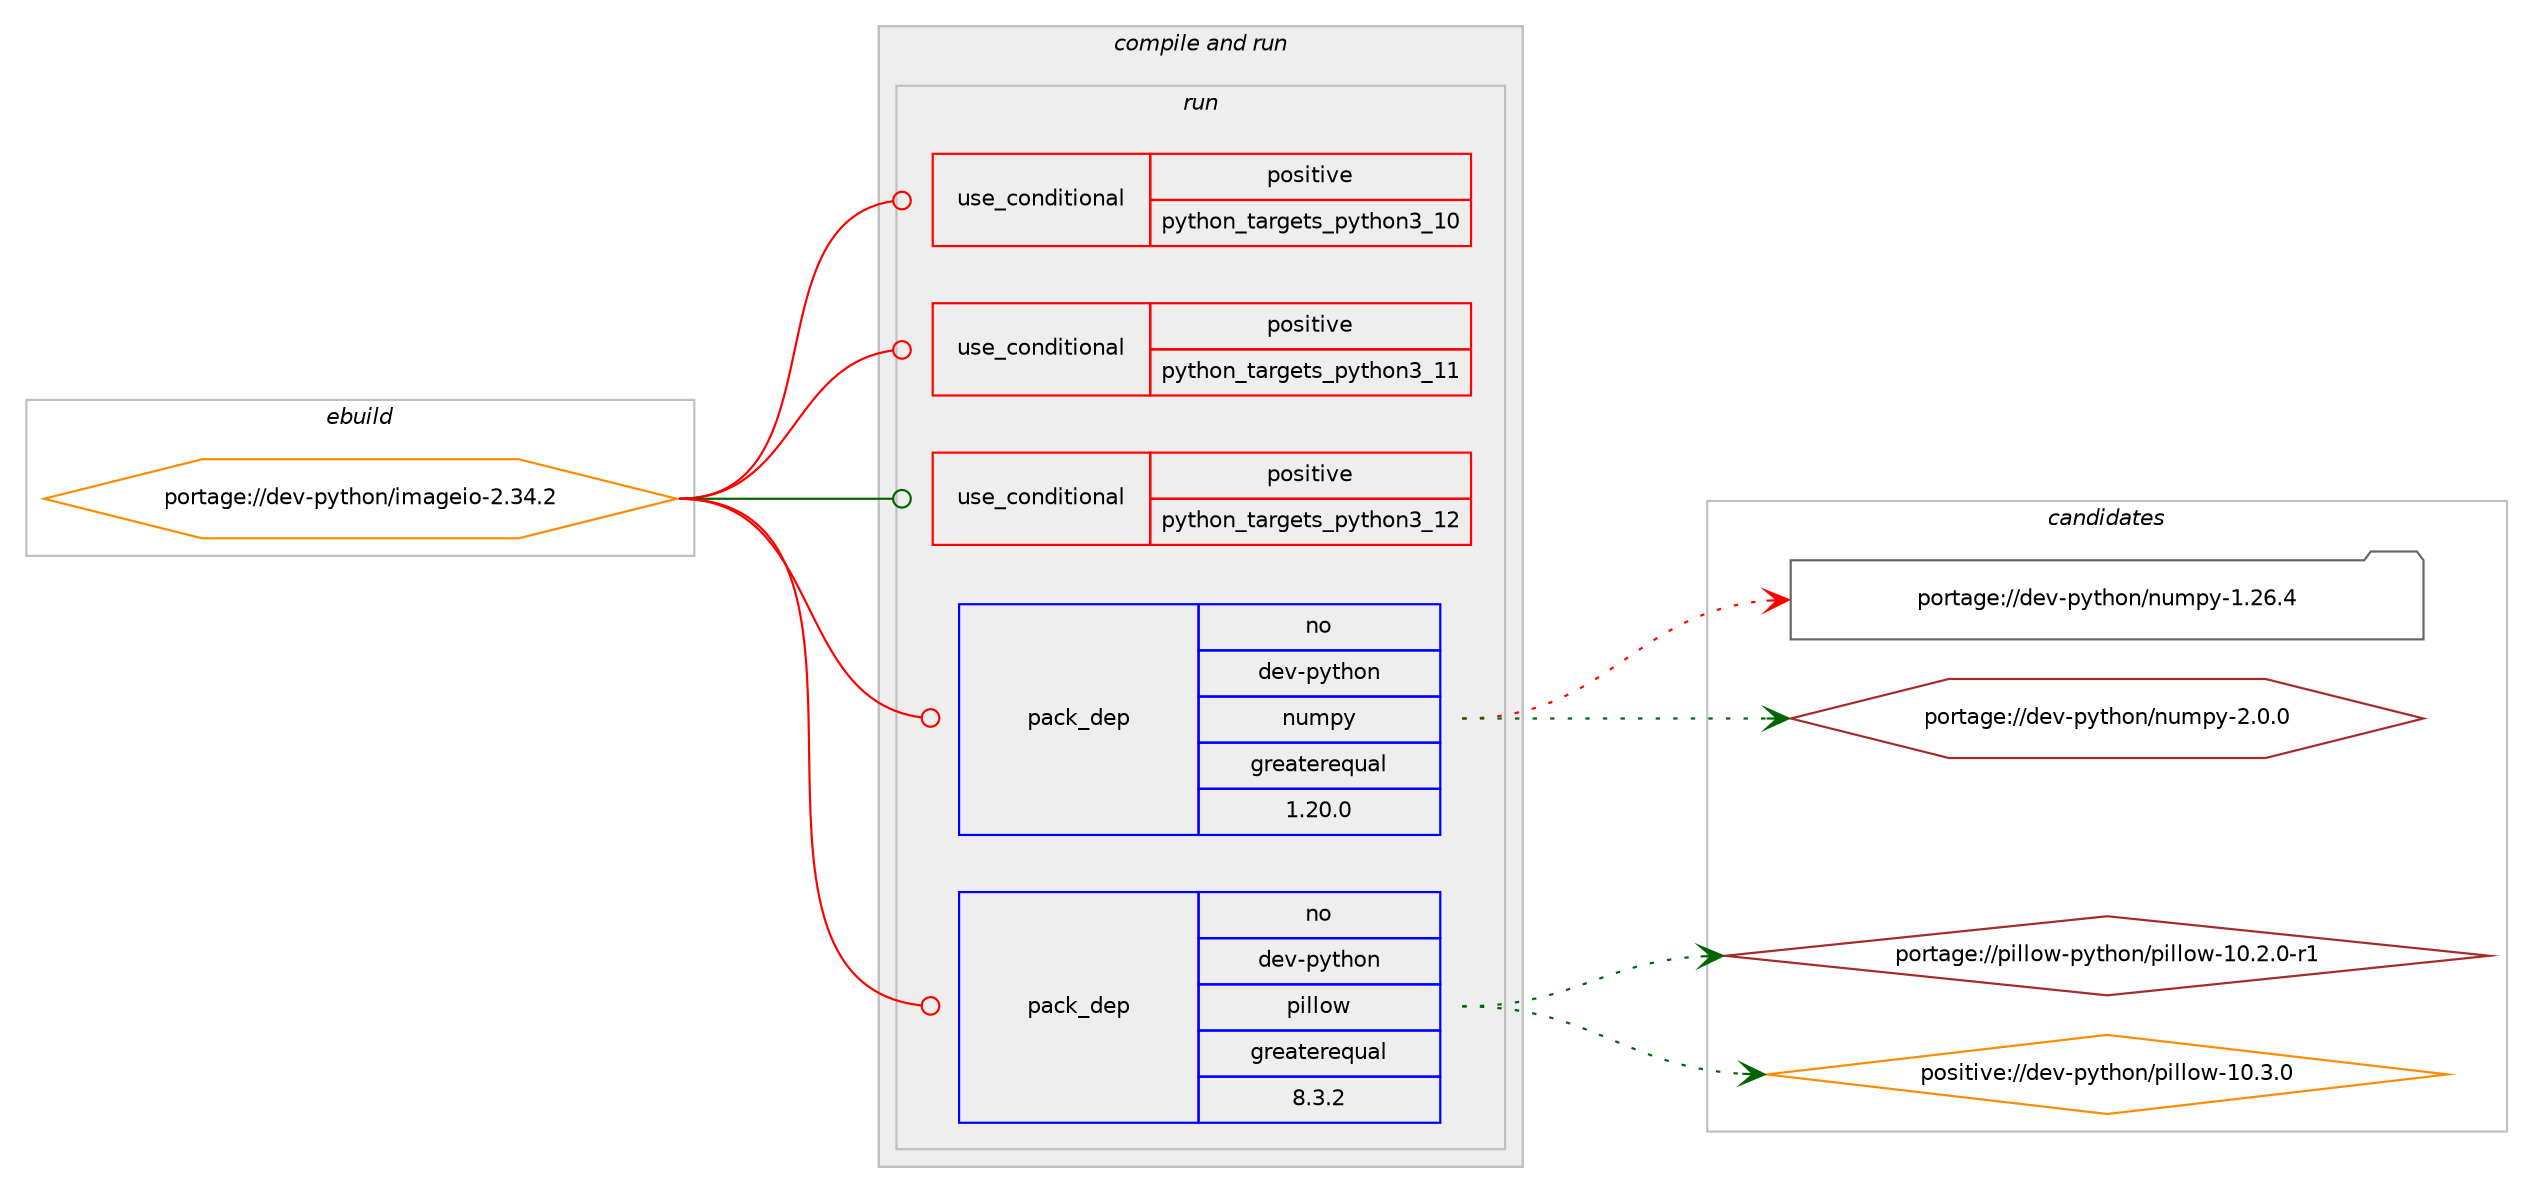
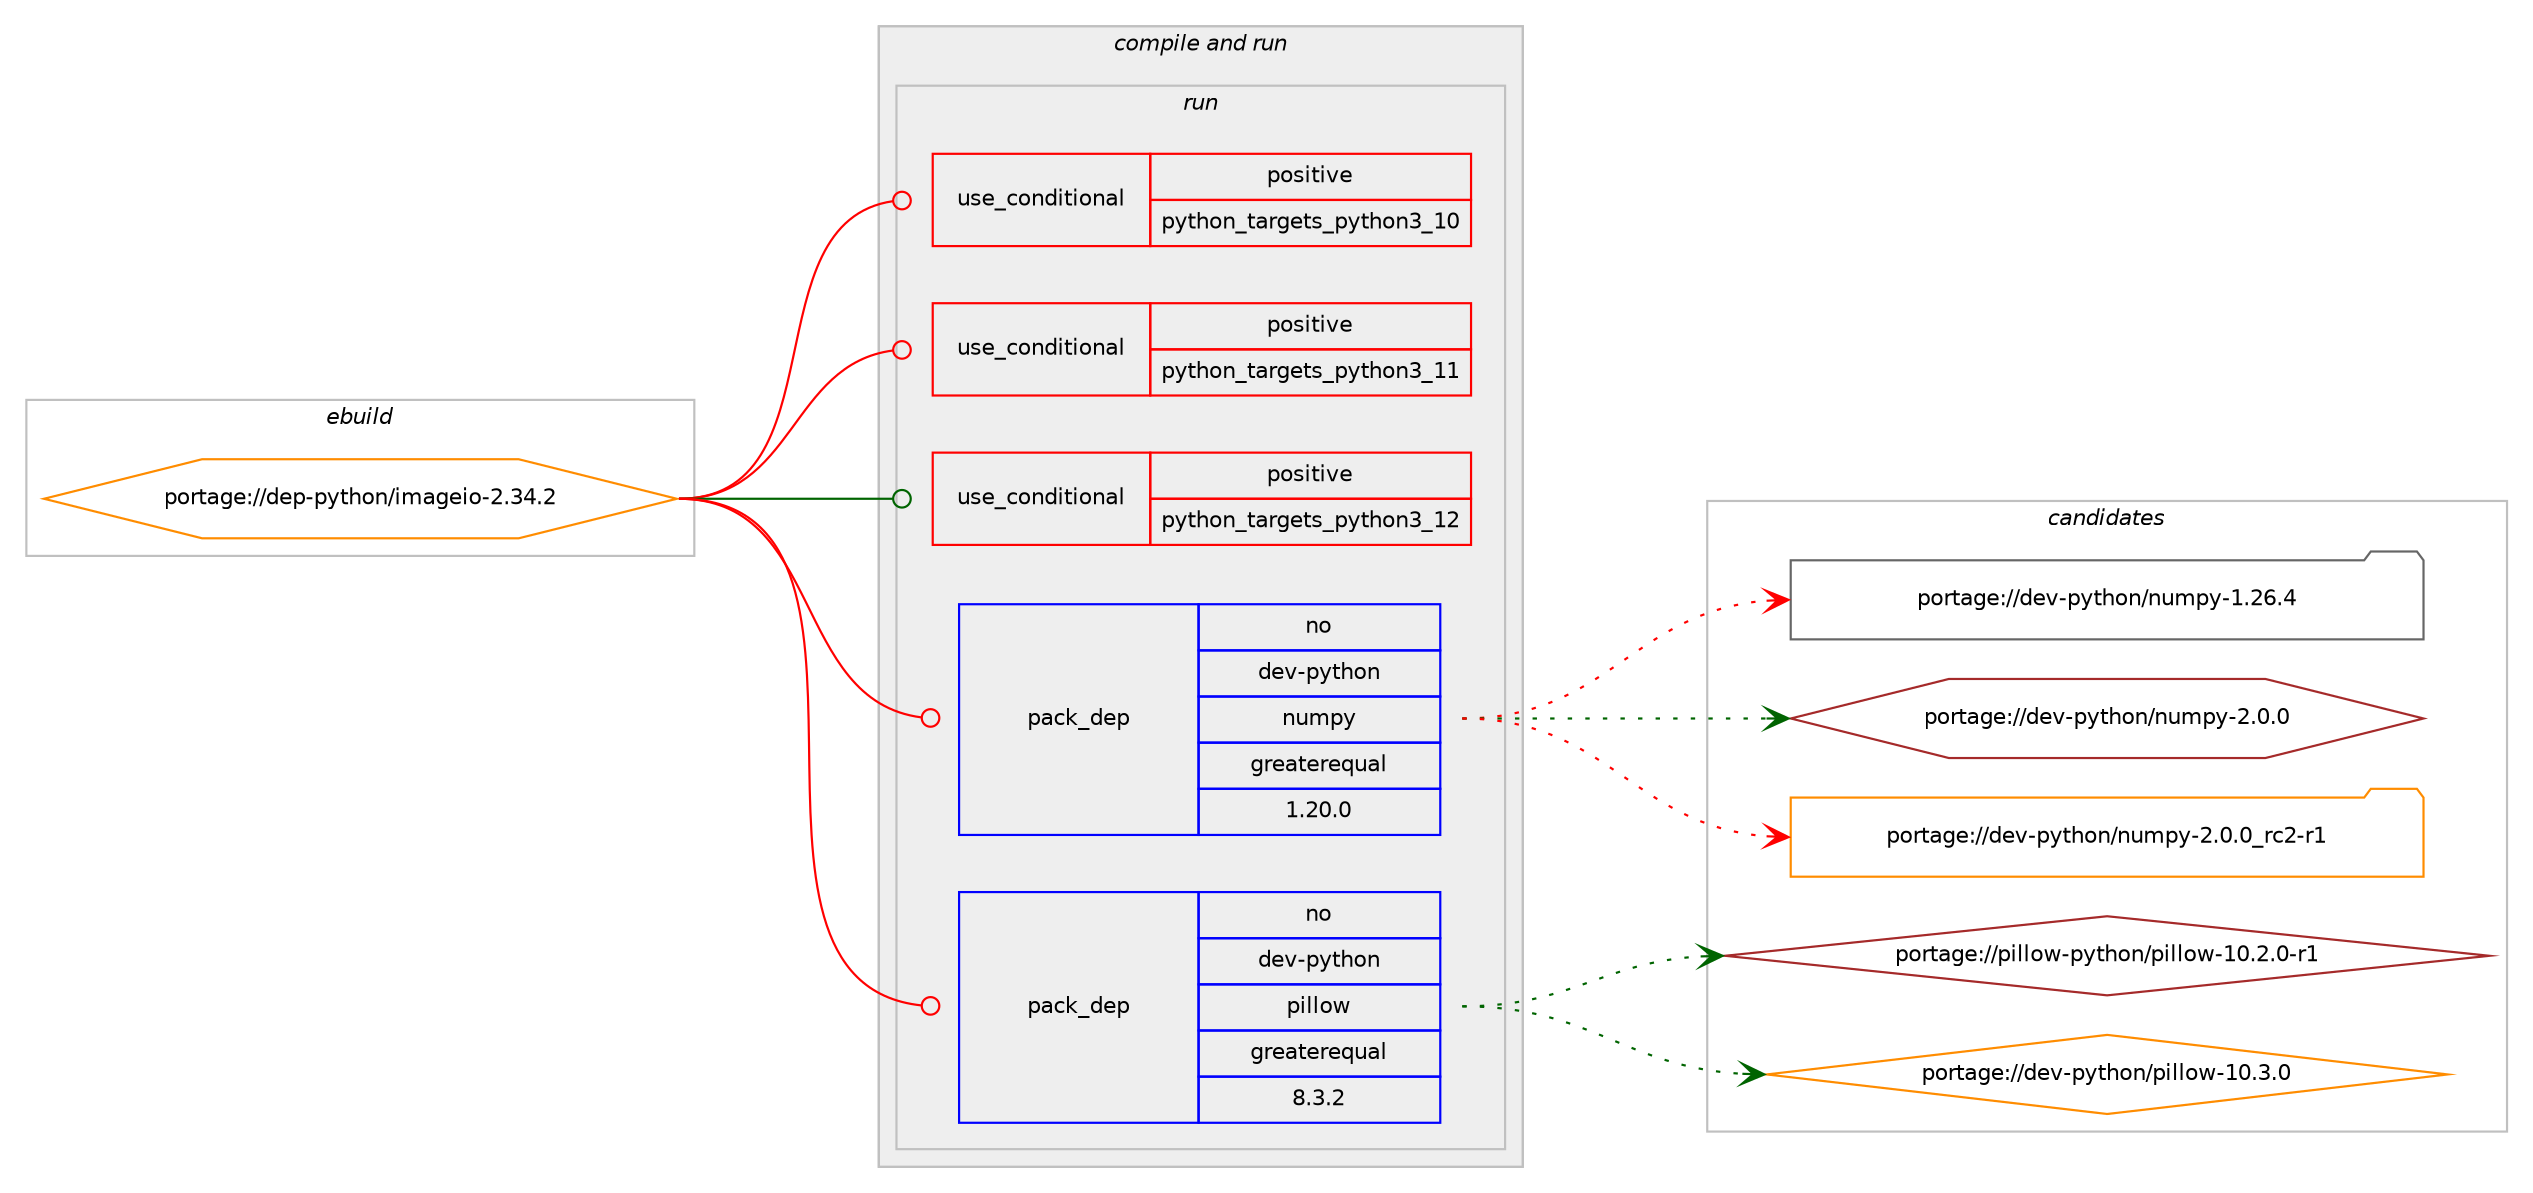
(360, 499) -> (360, 499)
none -> (2107, 837)
(2107, 1074) -> (2107, 1074)
